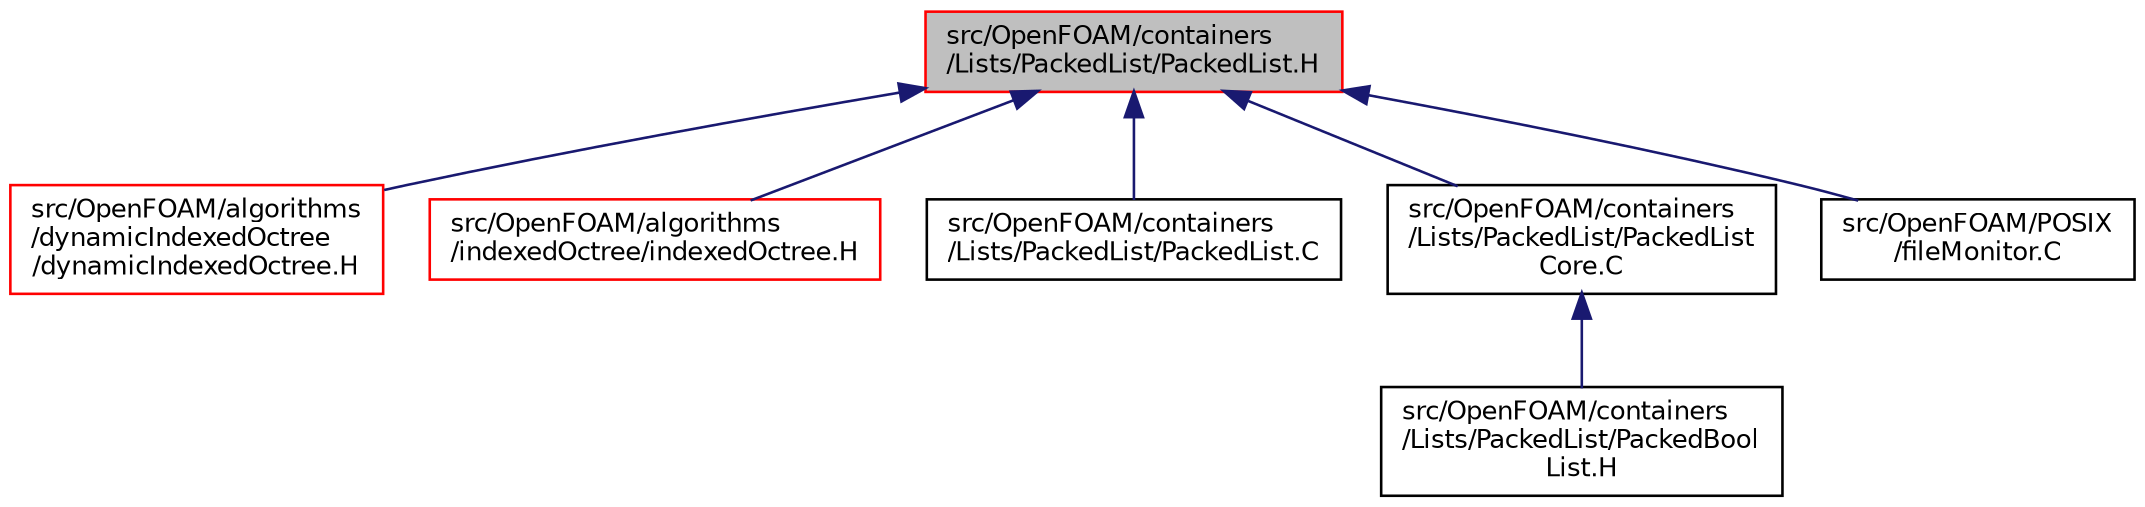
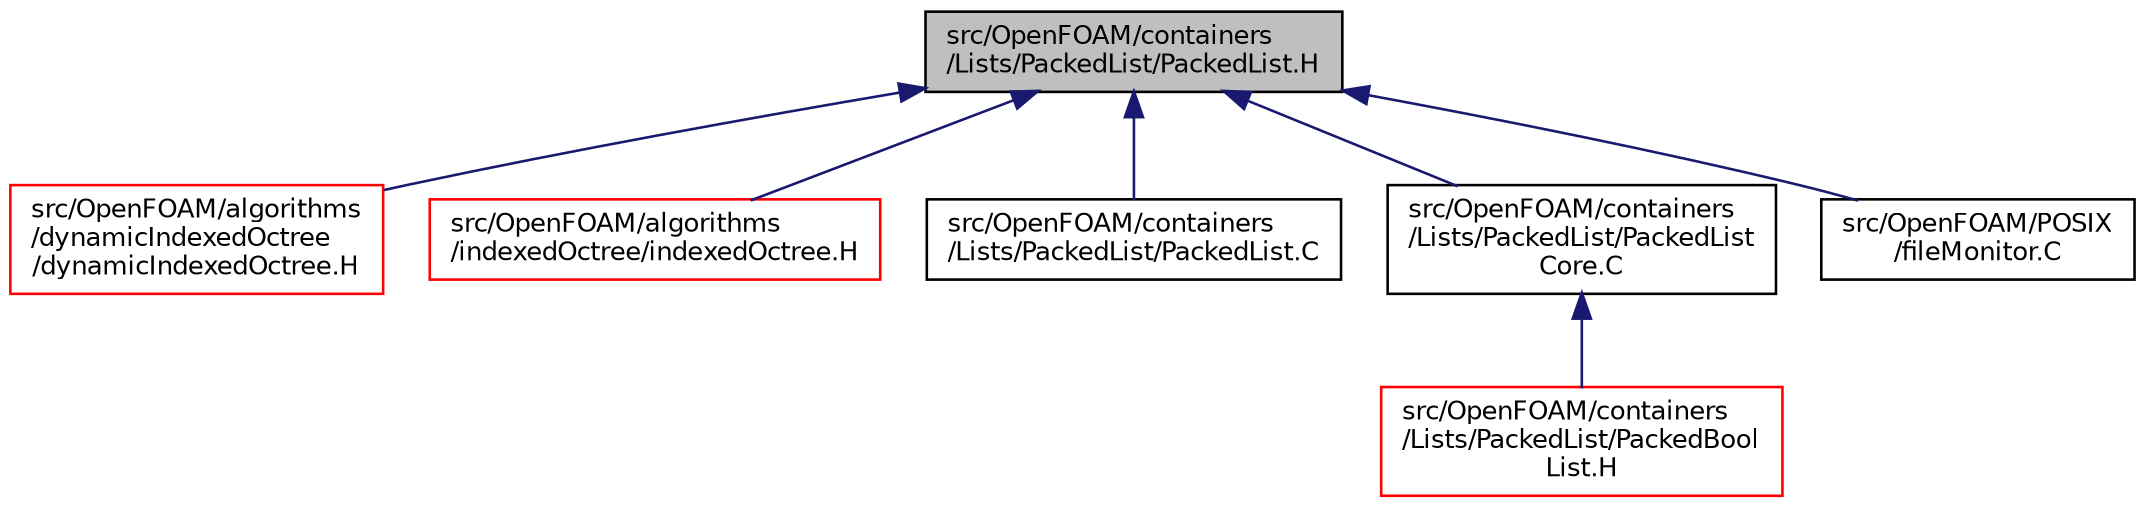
(1134, 52) -> (1134, 52)
(1582, 441) -> (1582, 441)
